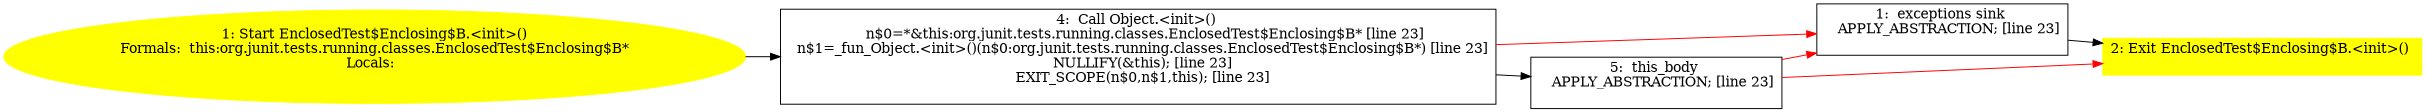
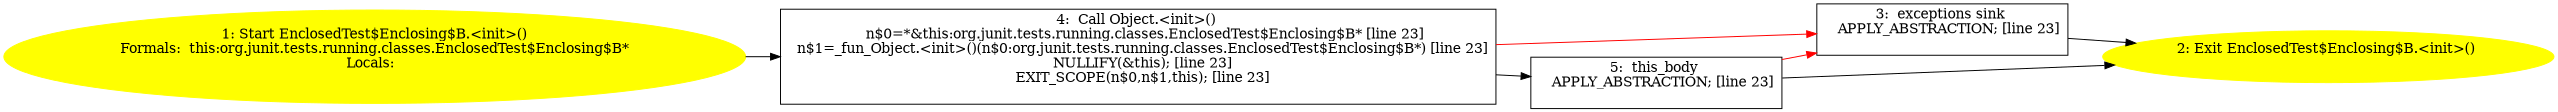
(1942, 30) -> (1942, 30)
(2262, 57) -> (2328, 57)
(1938, 71) -> (1943, 72)
